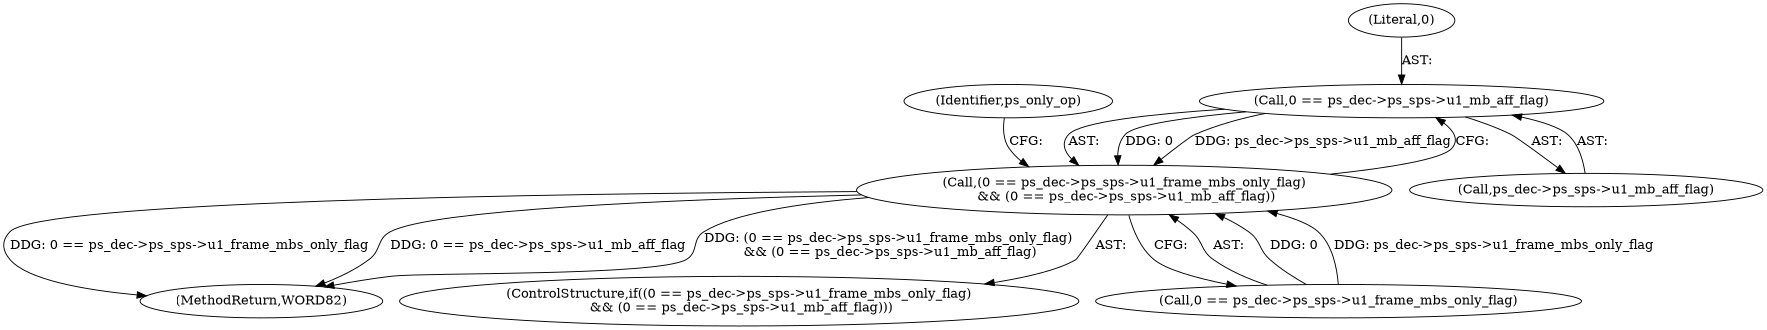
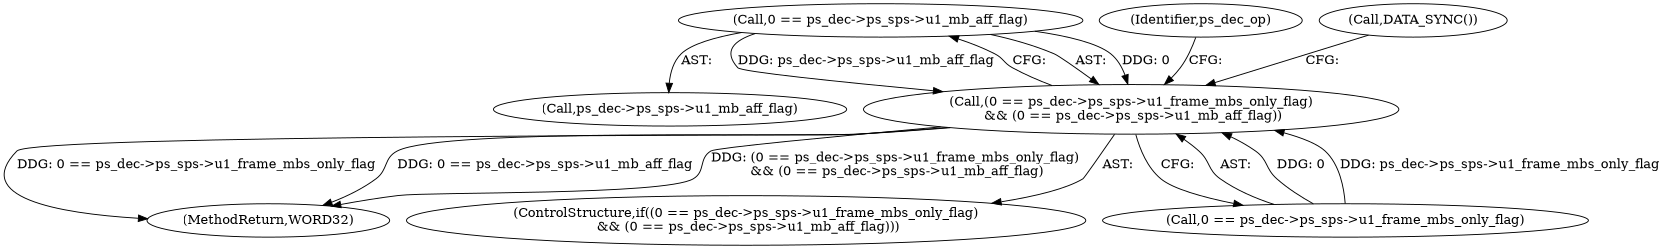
(1402, 20) -> none
none -> (1413, 20)
(1008, 101) -> (1201, 20)
(1565, 133) -> none
(261, 301) -> (268, 220)
